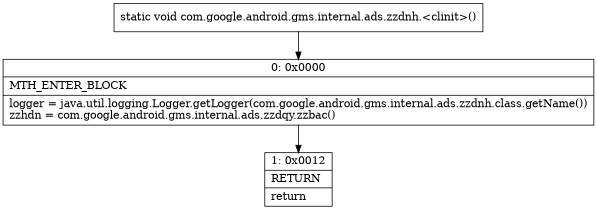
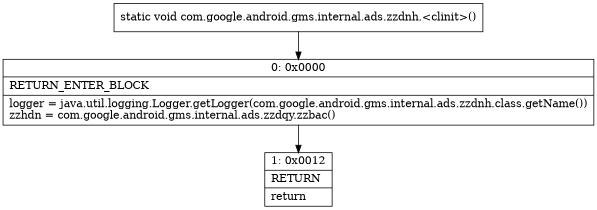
(68, 86) -> (79, 86)
